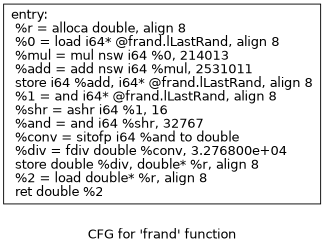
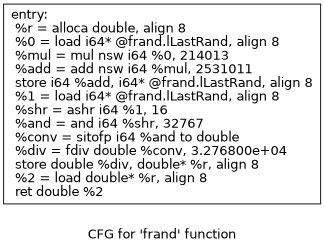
(144, 97) -> (145, 97)
